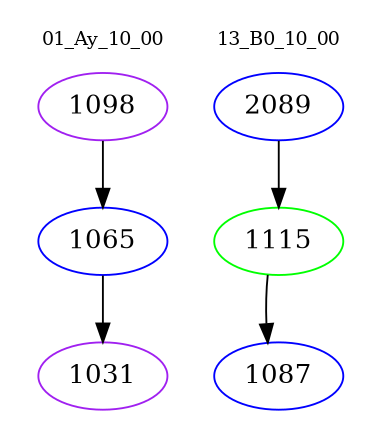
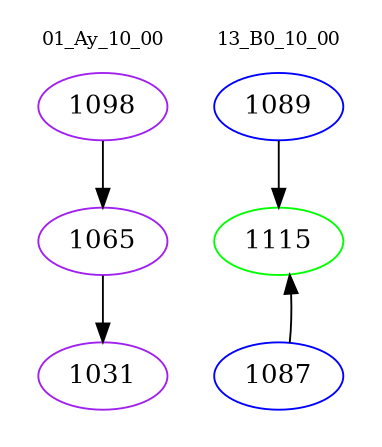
(279, 107) -> (279, 107)
(103, 241) -> (103, 241)
(266, 299) -> (291, 318)
